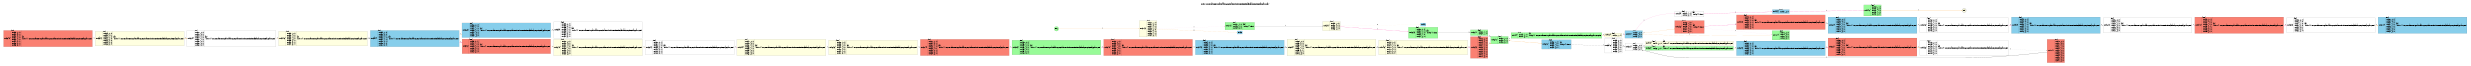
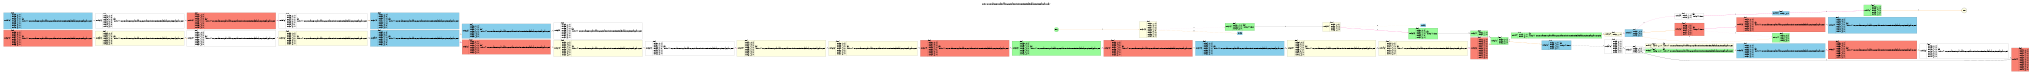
(1964, 10) -> (1964, 10)
(1964, 25) -> none
